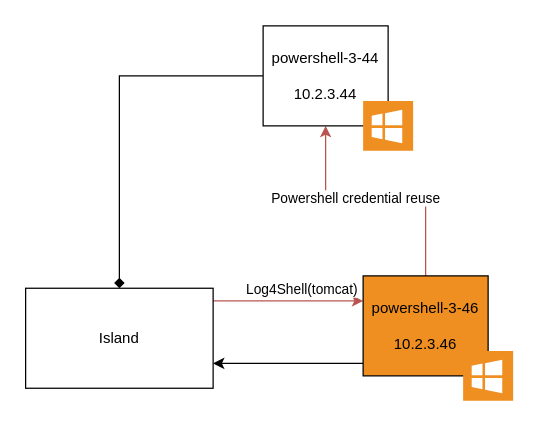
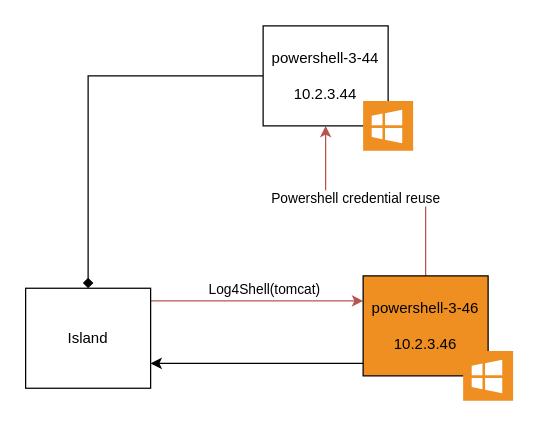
(119, 338) -> (88, 338)
